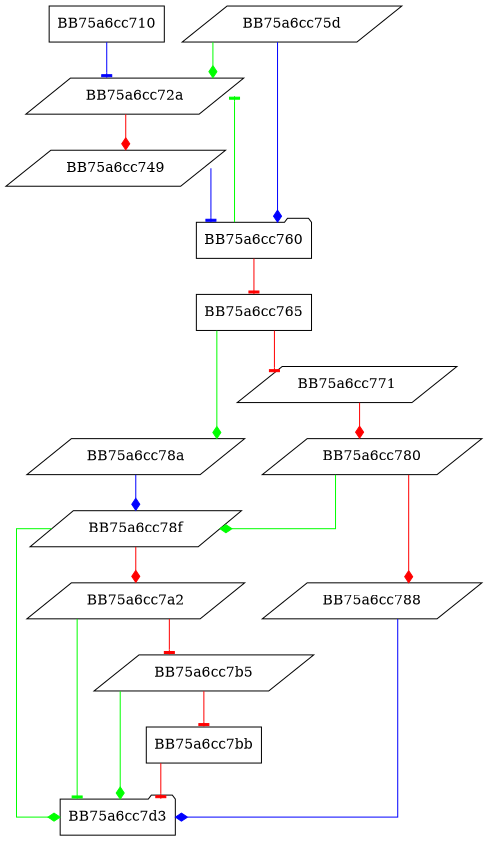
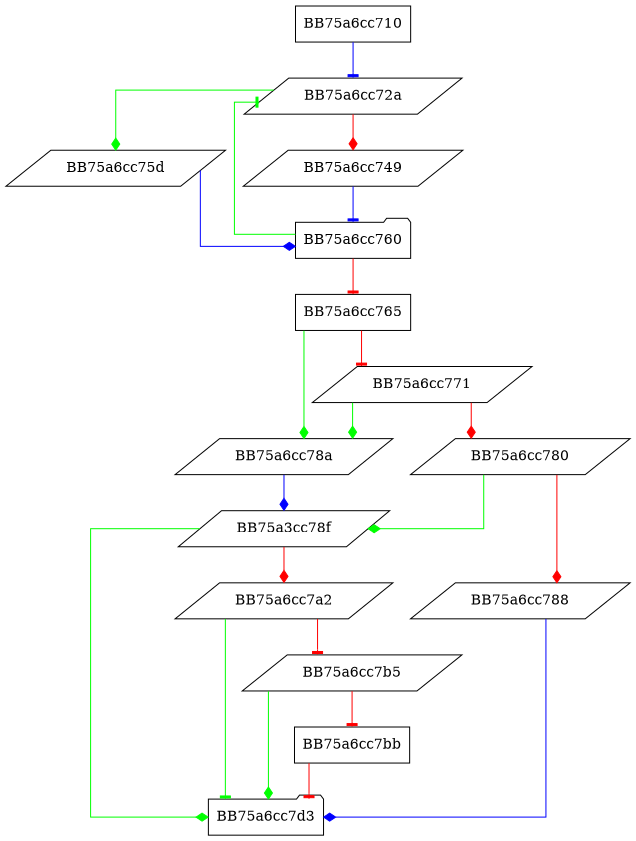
(213, 54) -> (171, 90)
none -> (353, 414)
(136, 529) -> (284, 529)
